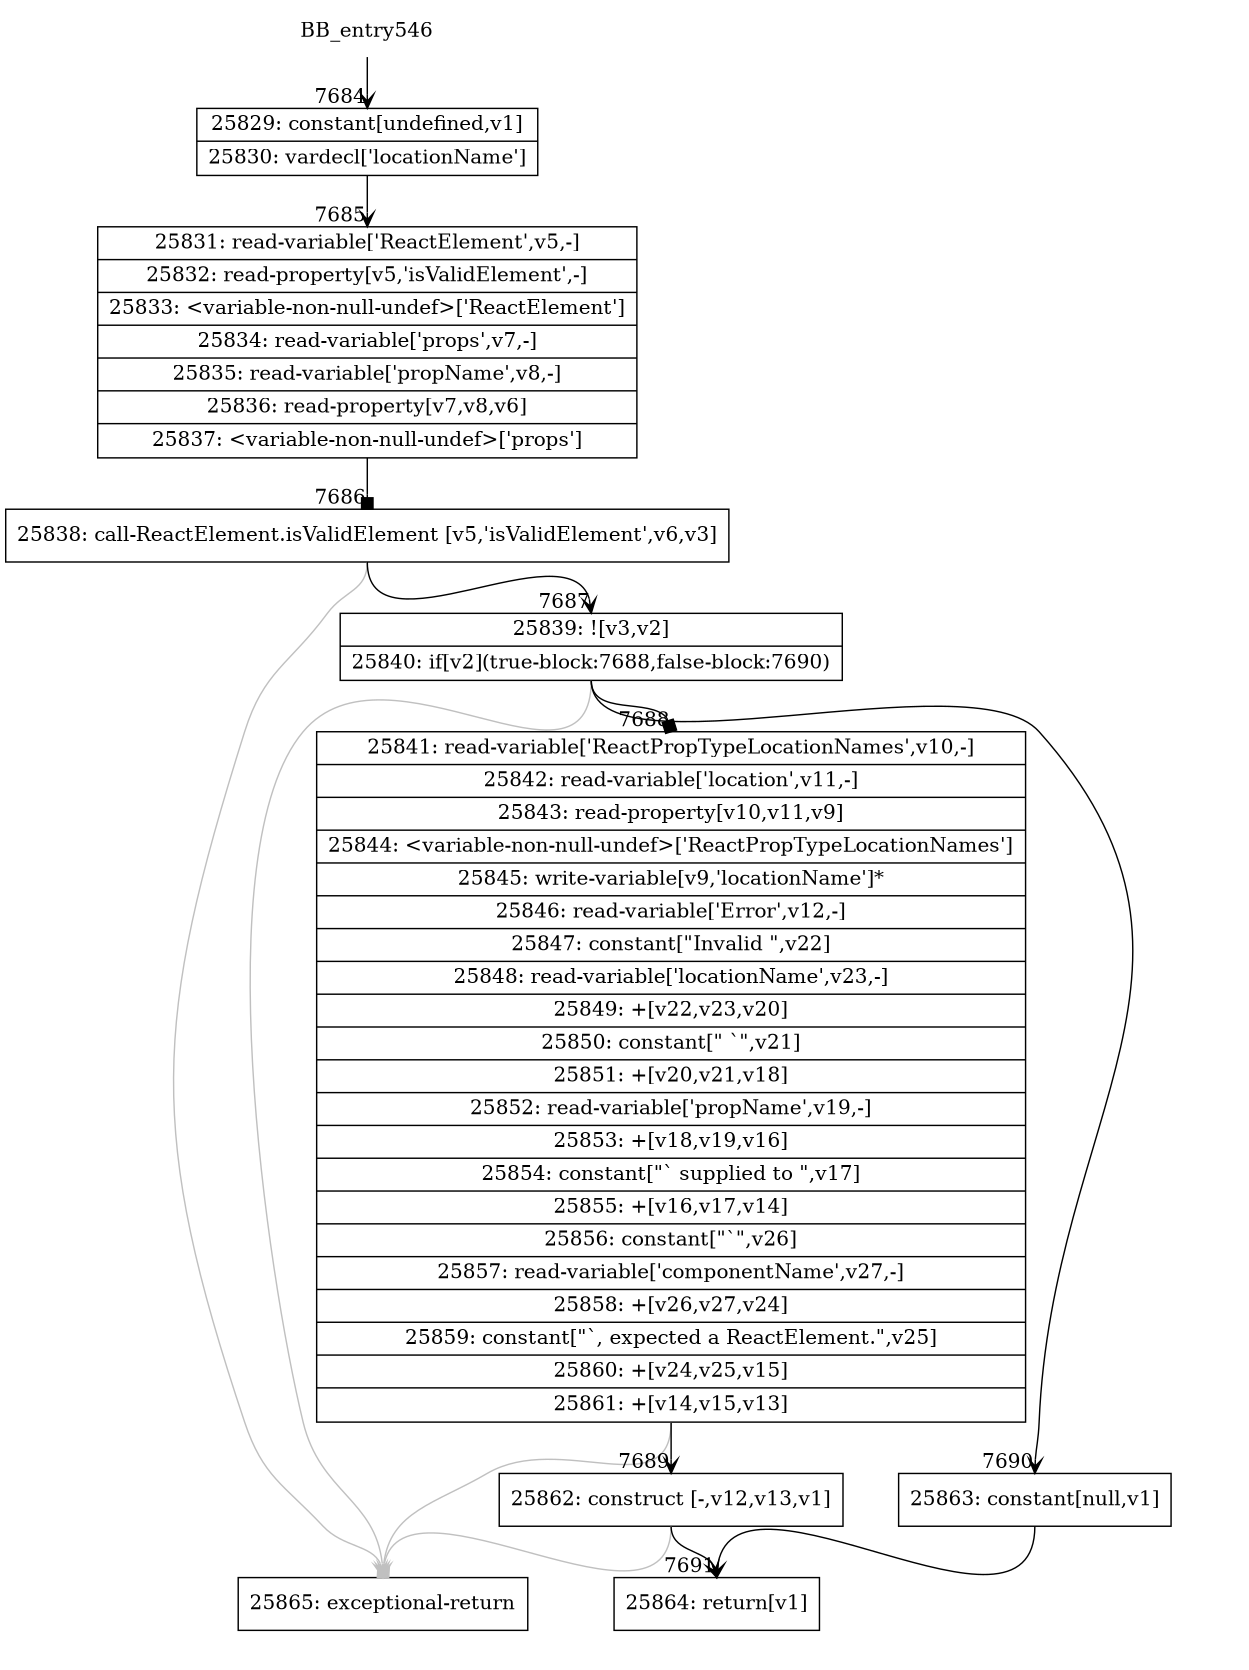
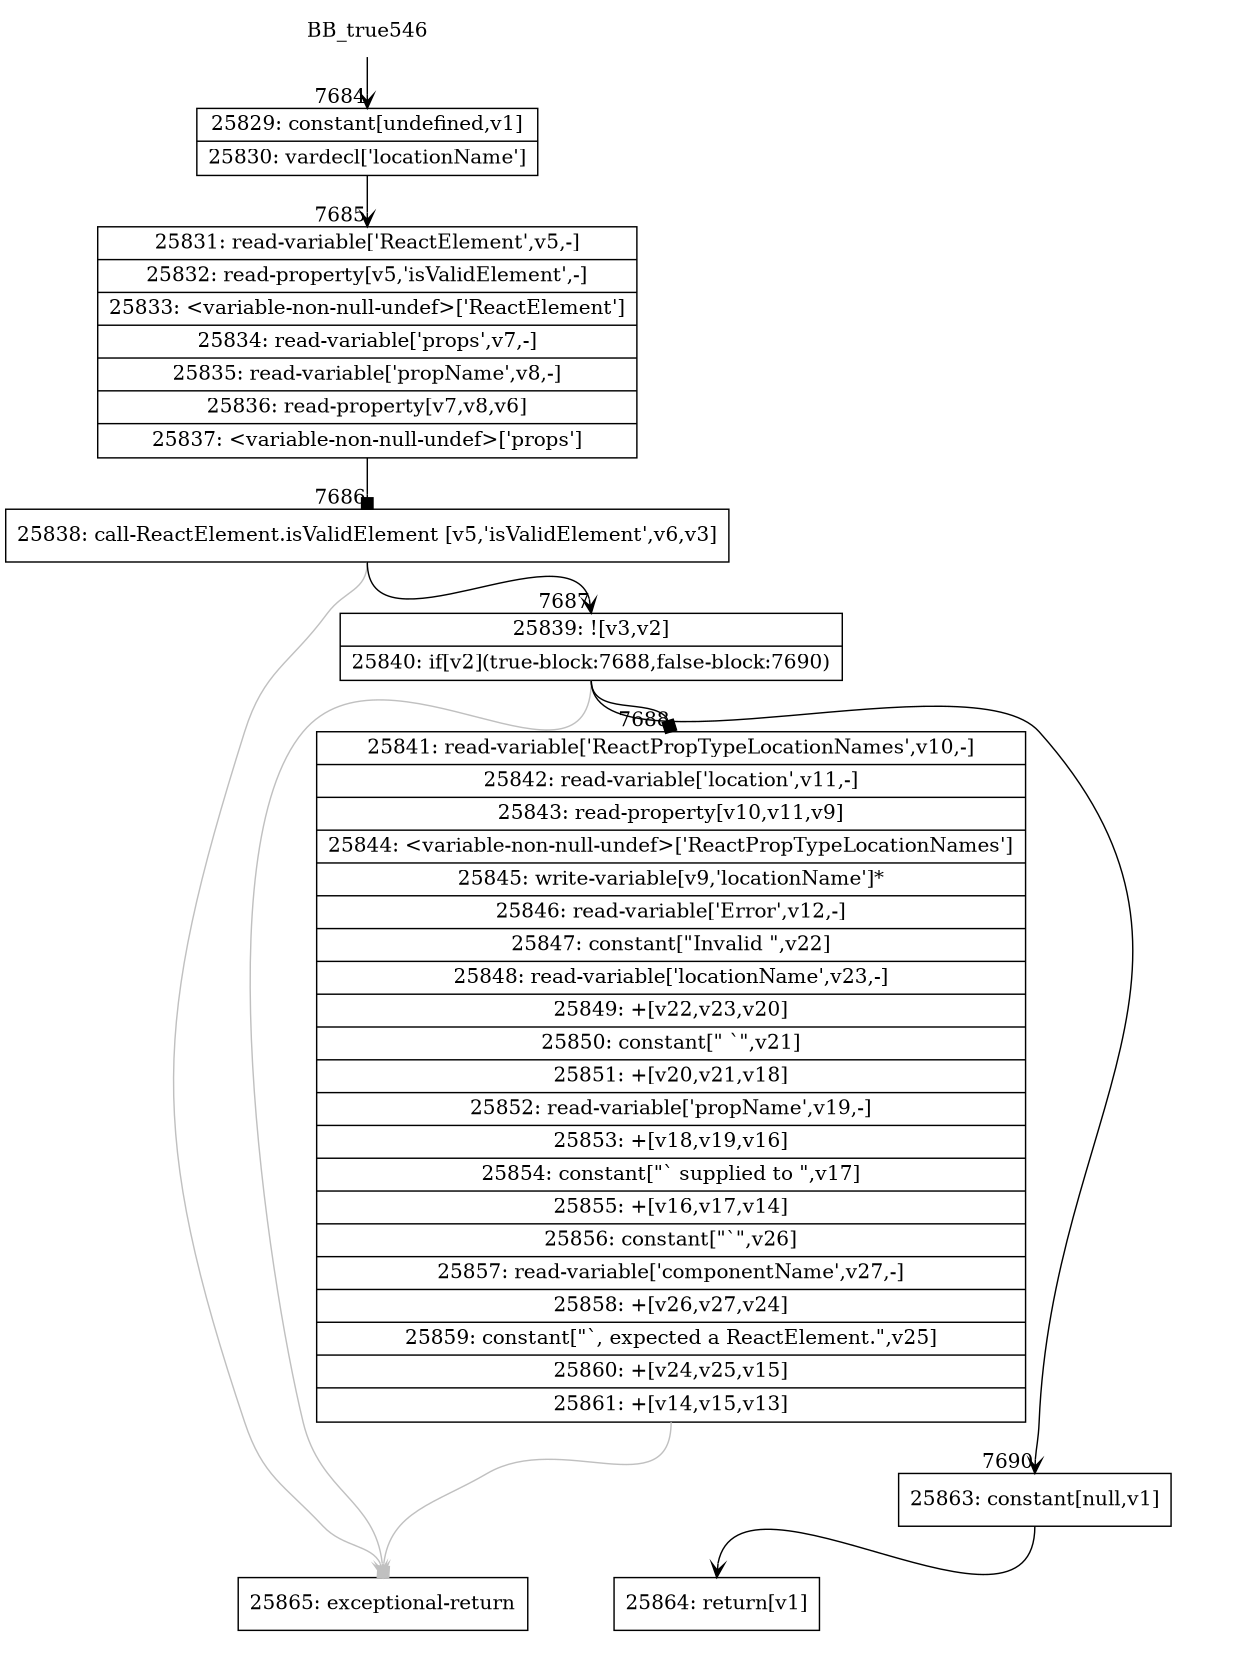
(367, 31) -> (367, 31)
(671, 1500) -> none
